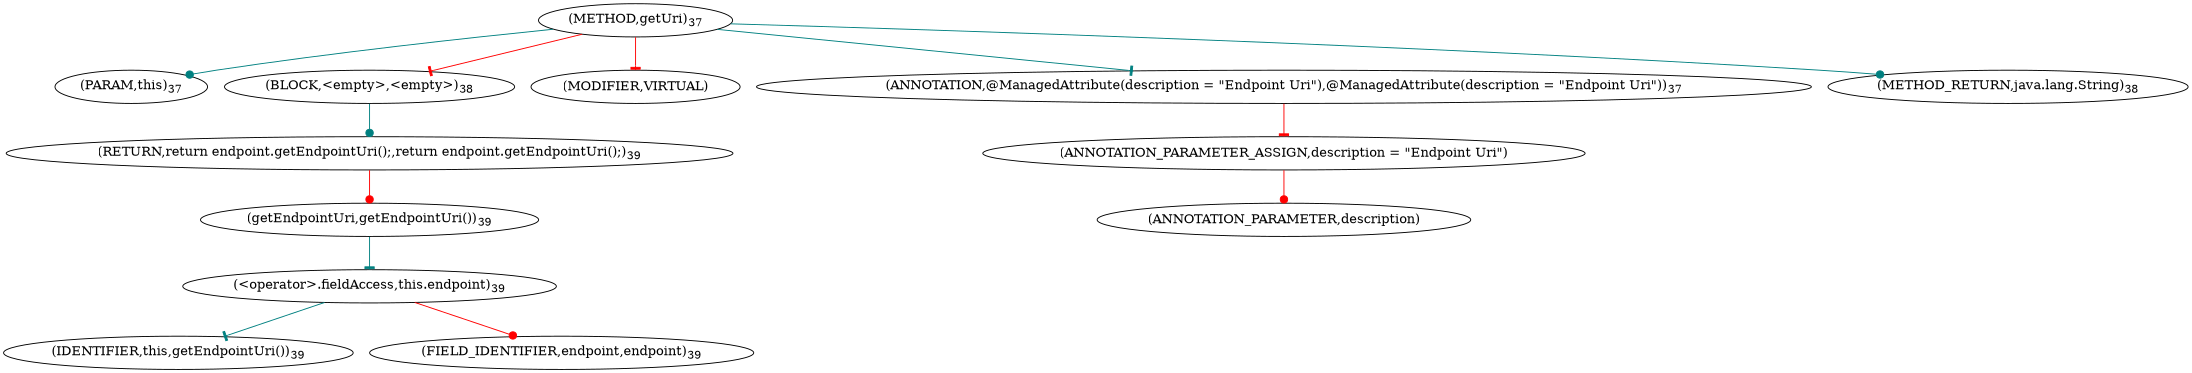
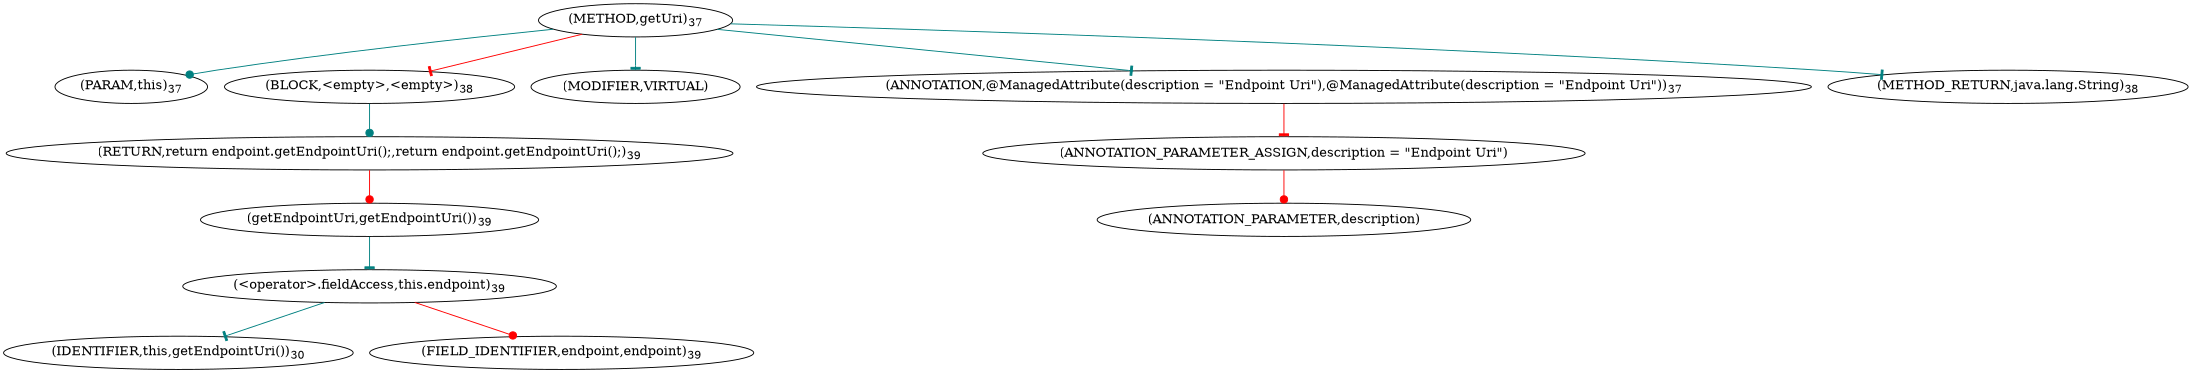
(1304, 44) -> (1305, 44)
(636, 51) -> (636, 51)
(298, 351) -> (298, 351)
